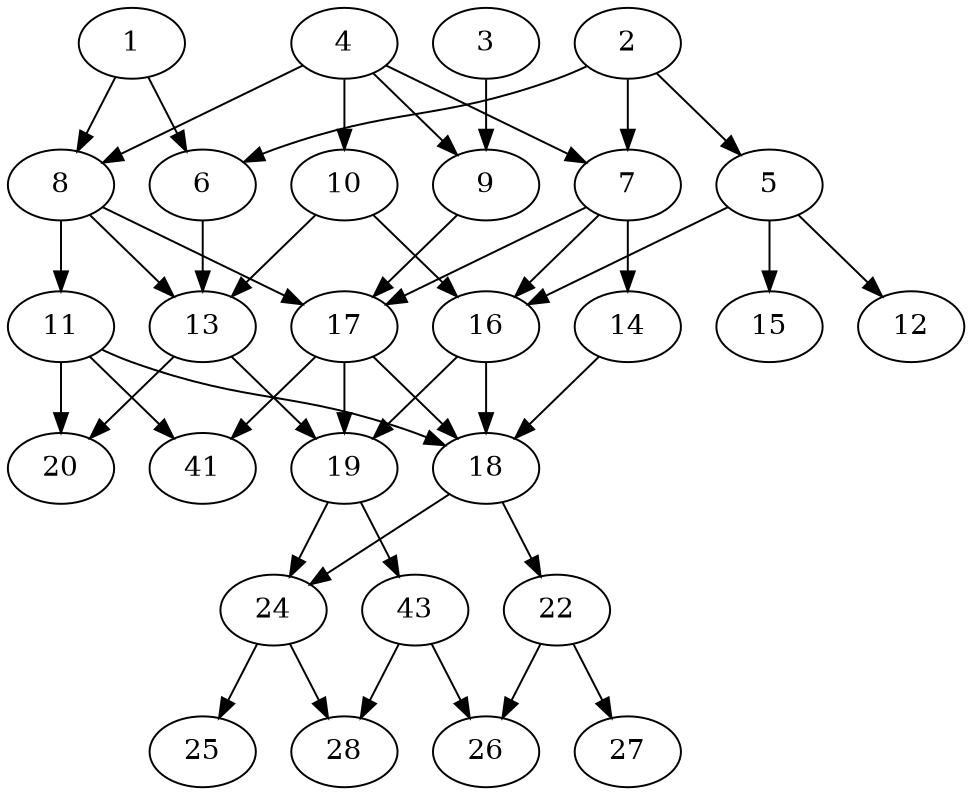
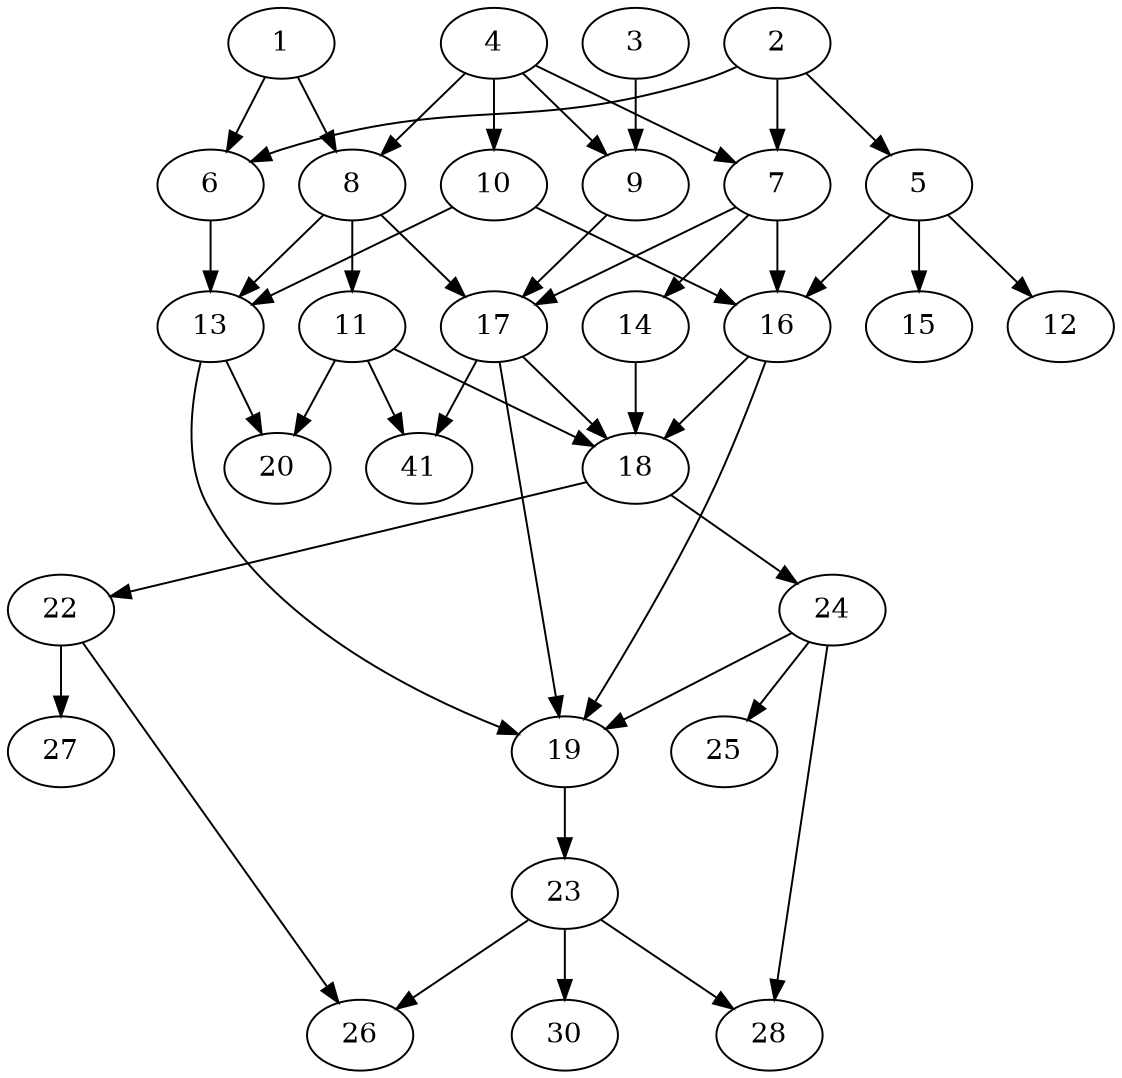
(314, 530) -> (708, 676)
(415, 610) -> (565, 893)
none -> (565, 1035)
